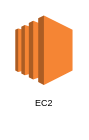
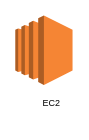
(44, 109) -> (52, 109)
